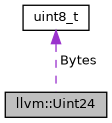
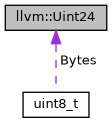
(56, 68) -> (56, 68)
